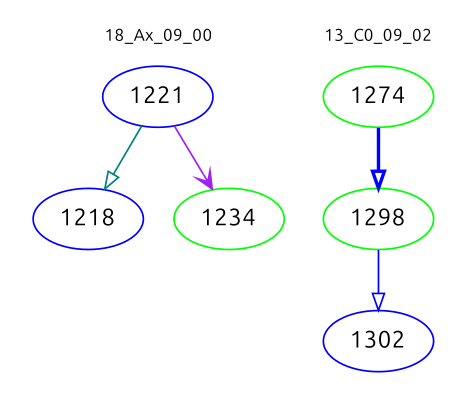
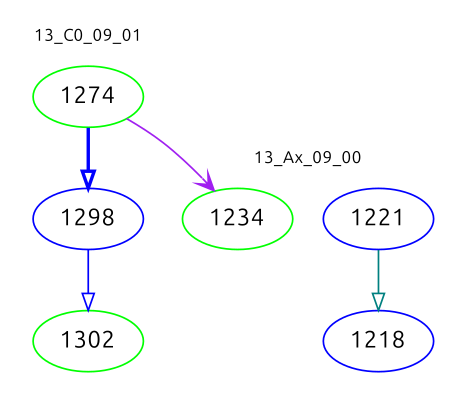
(159, 36) -> (308, 159)
(378, 36) -> (88, 36)
(189, 150) -> (181, 158)
(378, 219) -> (88, 219)
(378, 341) -> (88, 341)
